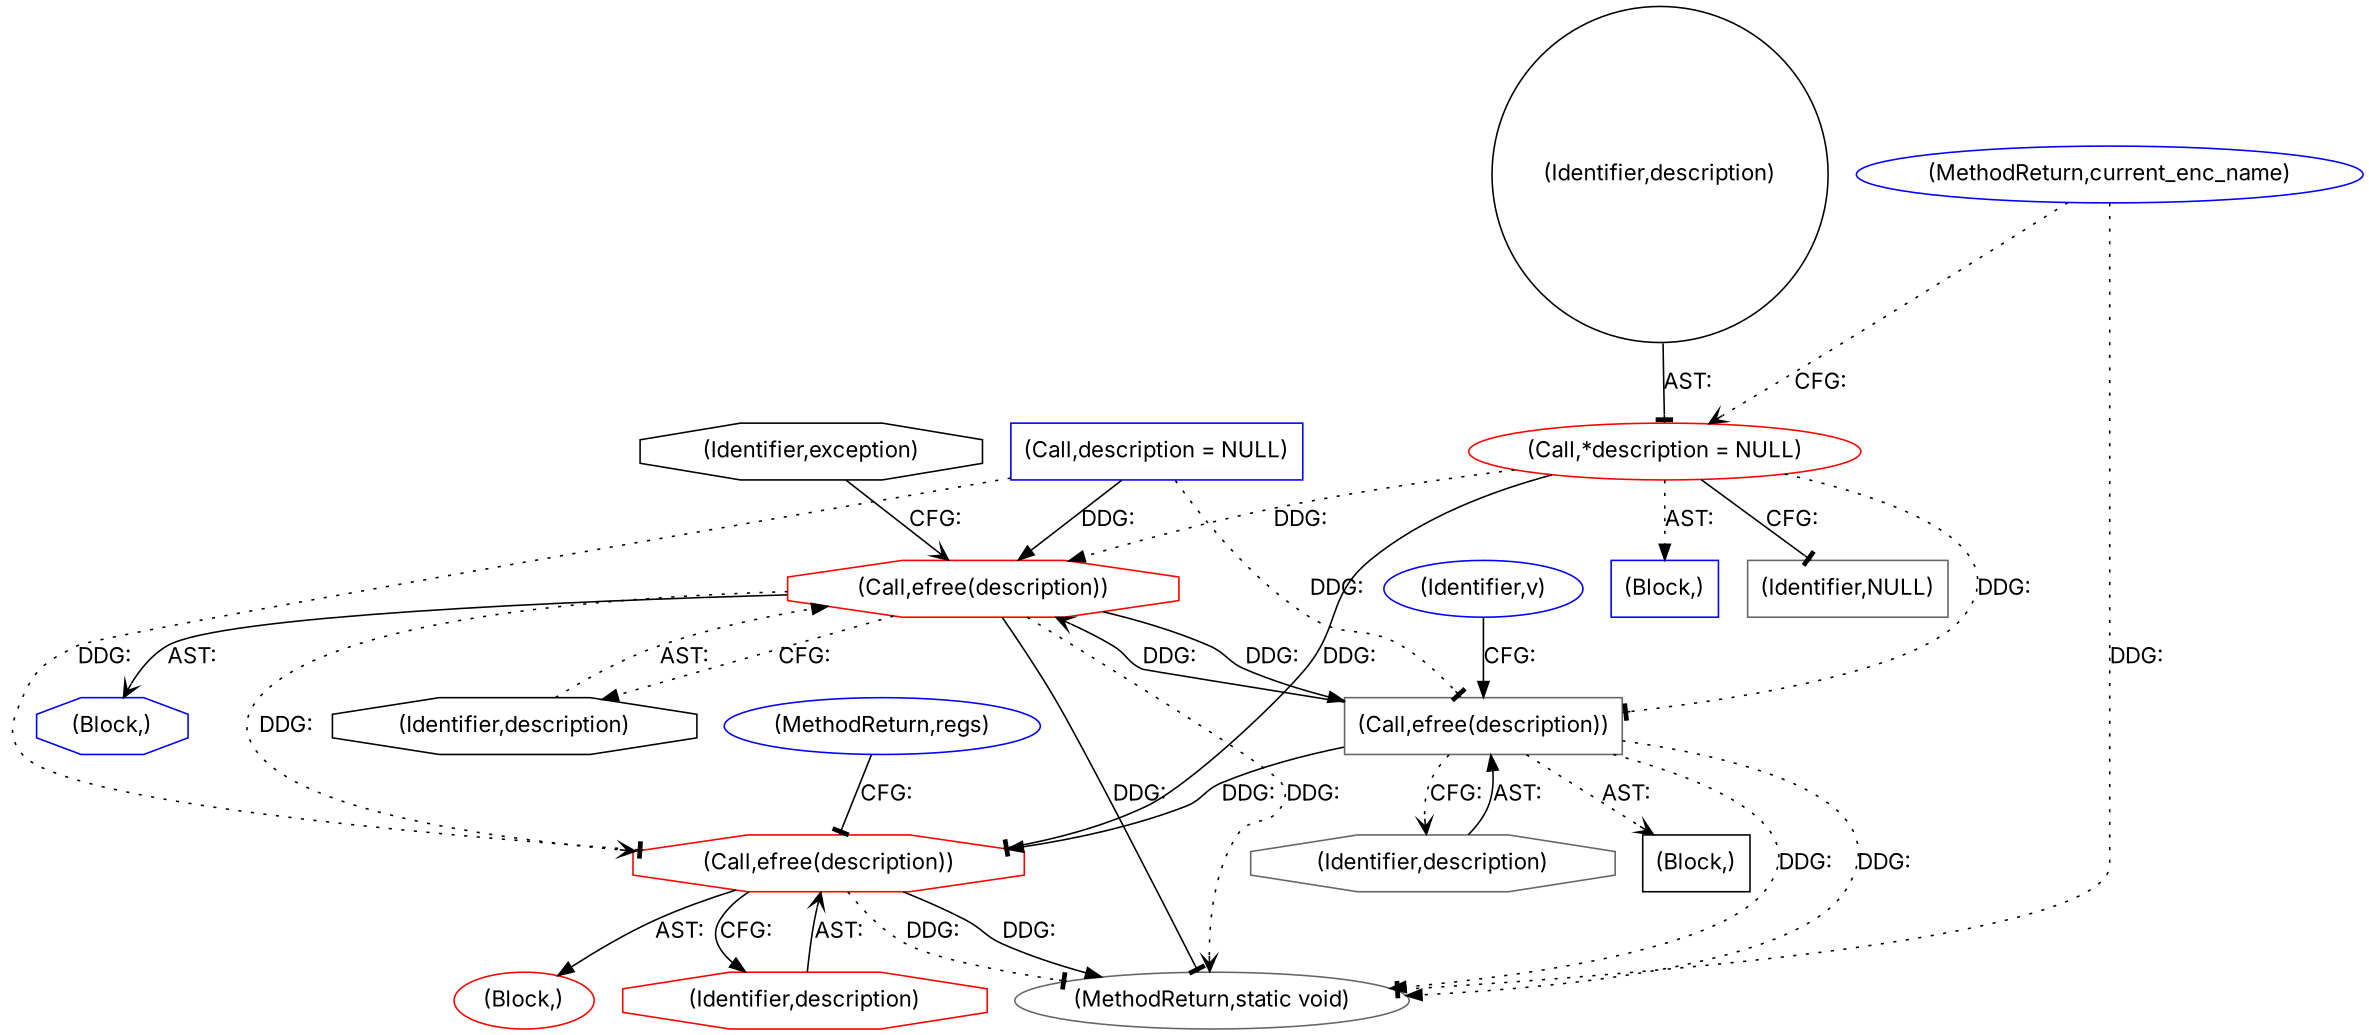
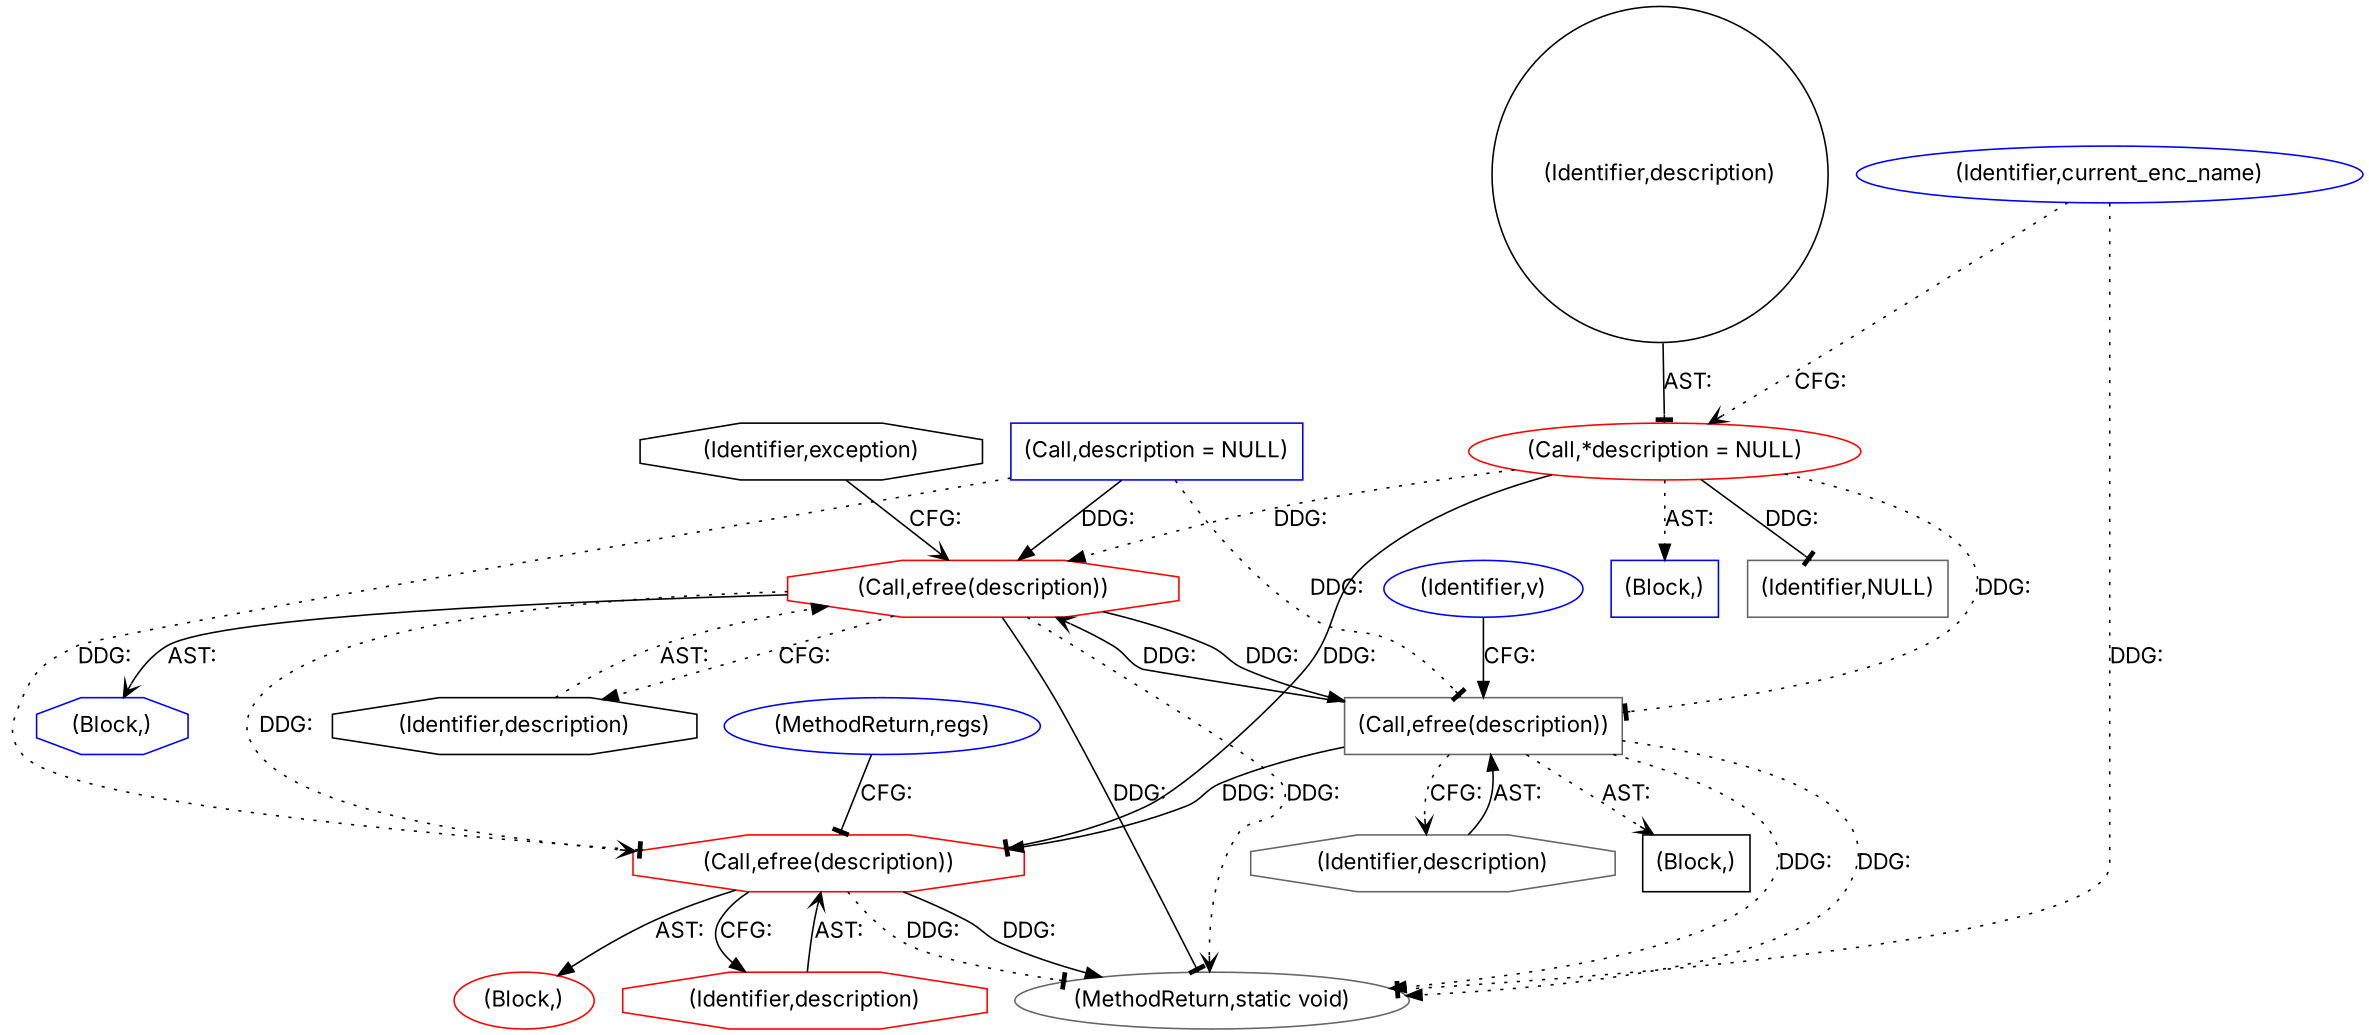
(2110, 174) -> (2110, 174)
(1795, 520) -> (1795, 520)
